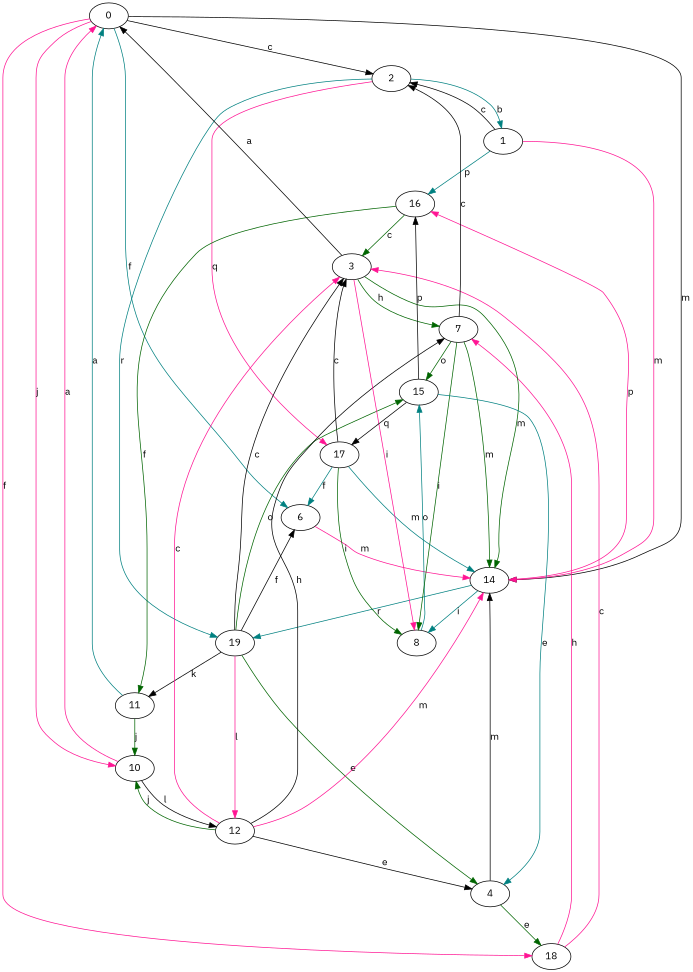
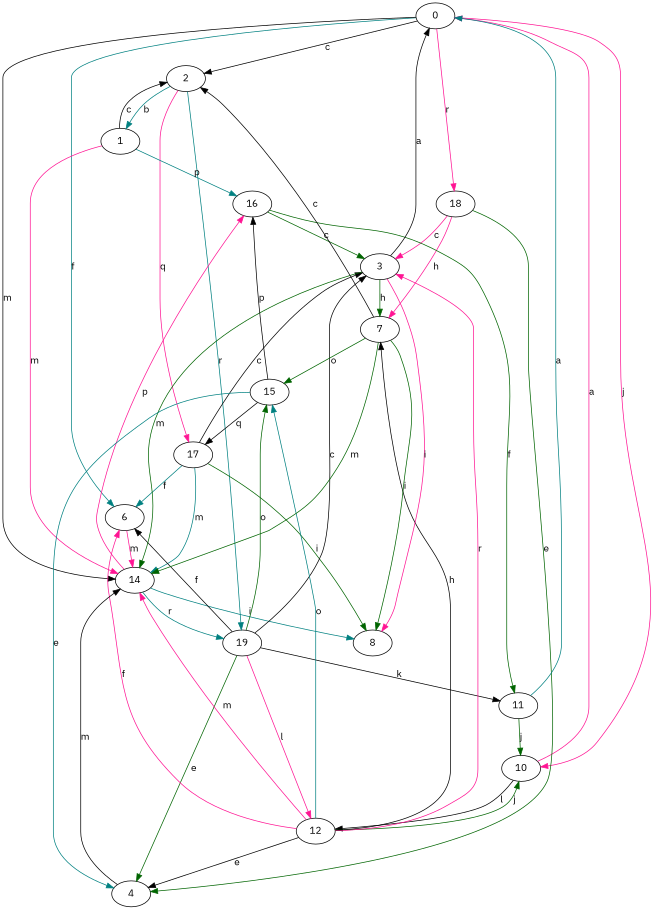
(5, 486) -> (448, 110)
(423, 521) -> (316, 613)
(178, 549) -> (480, 549)
none -> (138, 728)
(518, 923) -> (552, 688)
